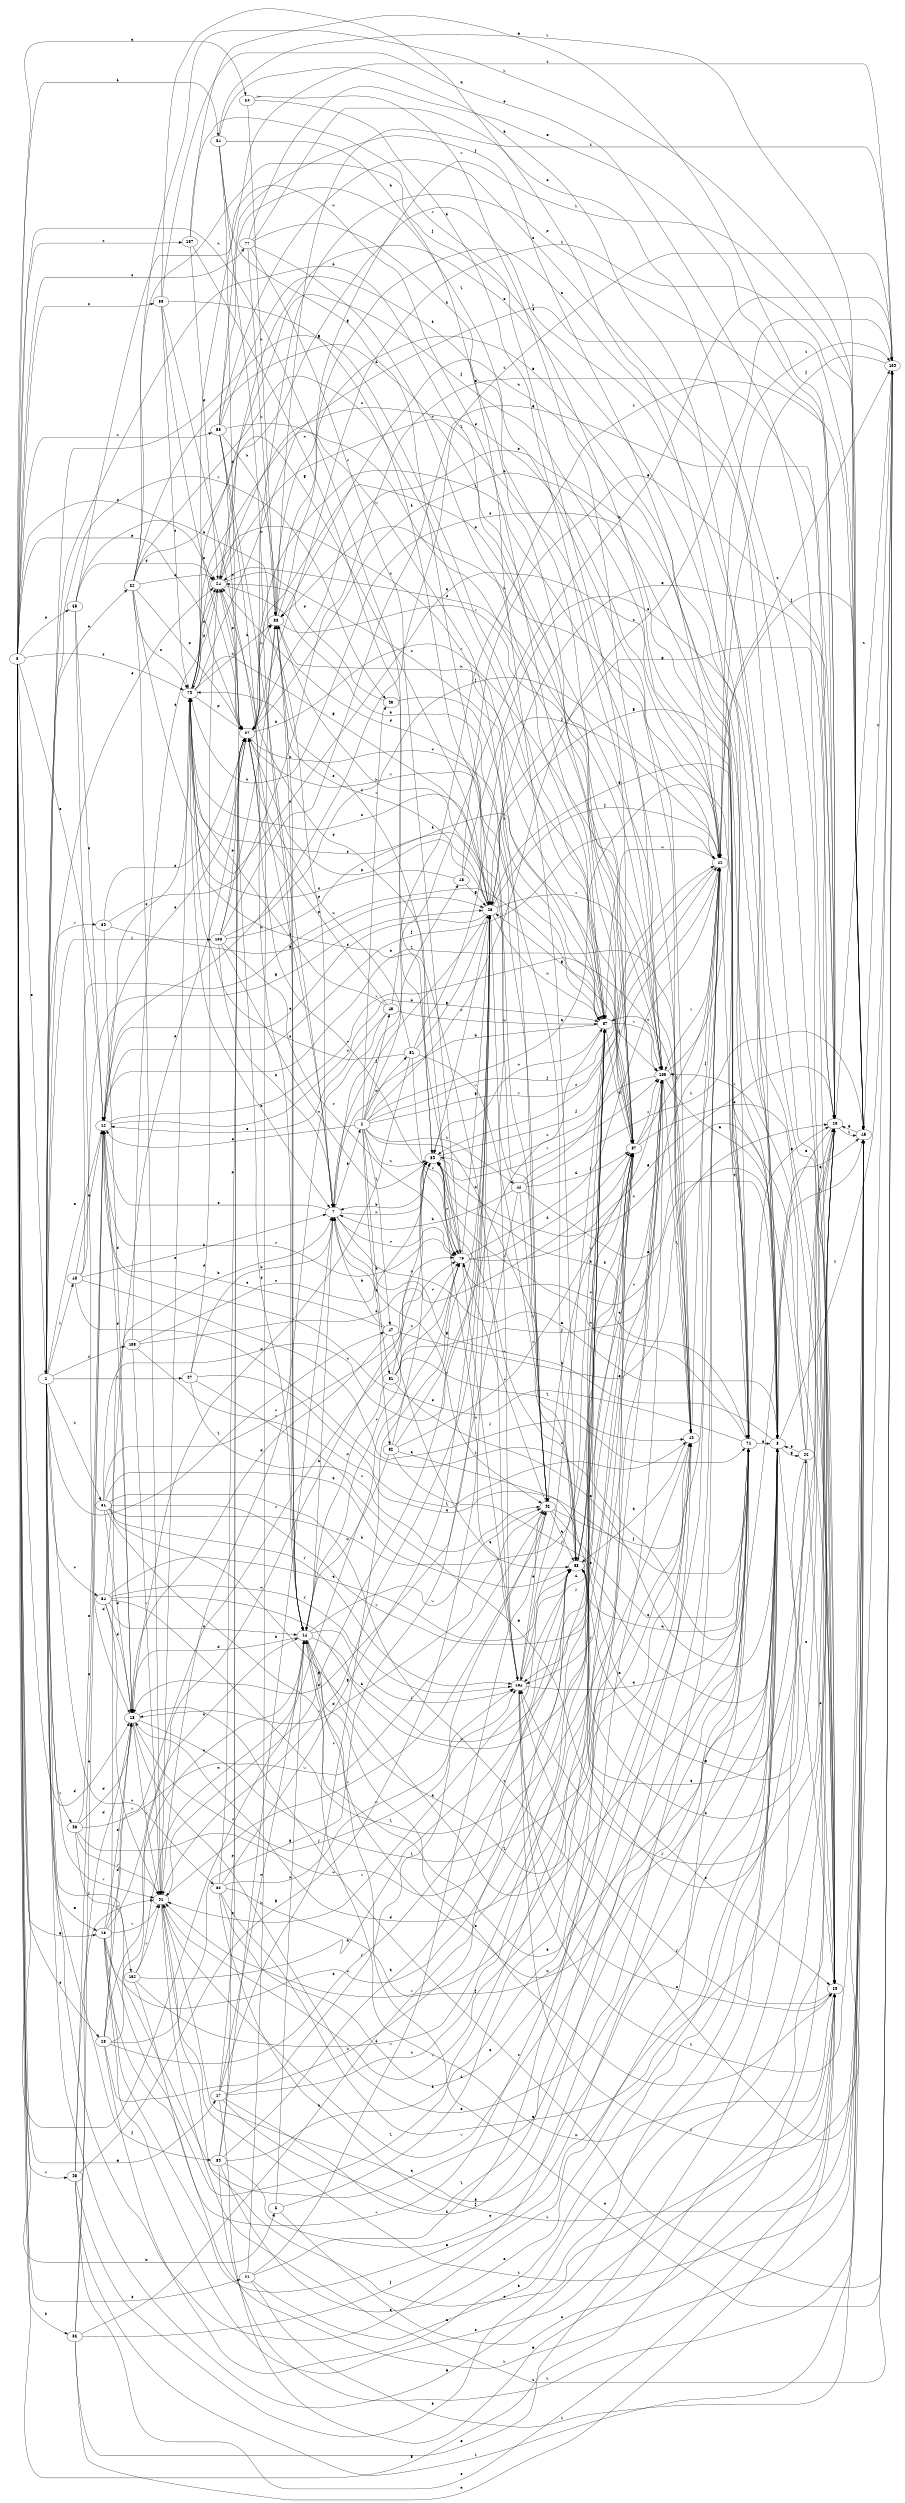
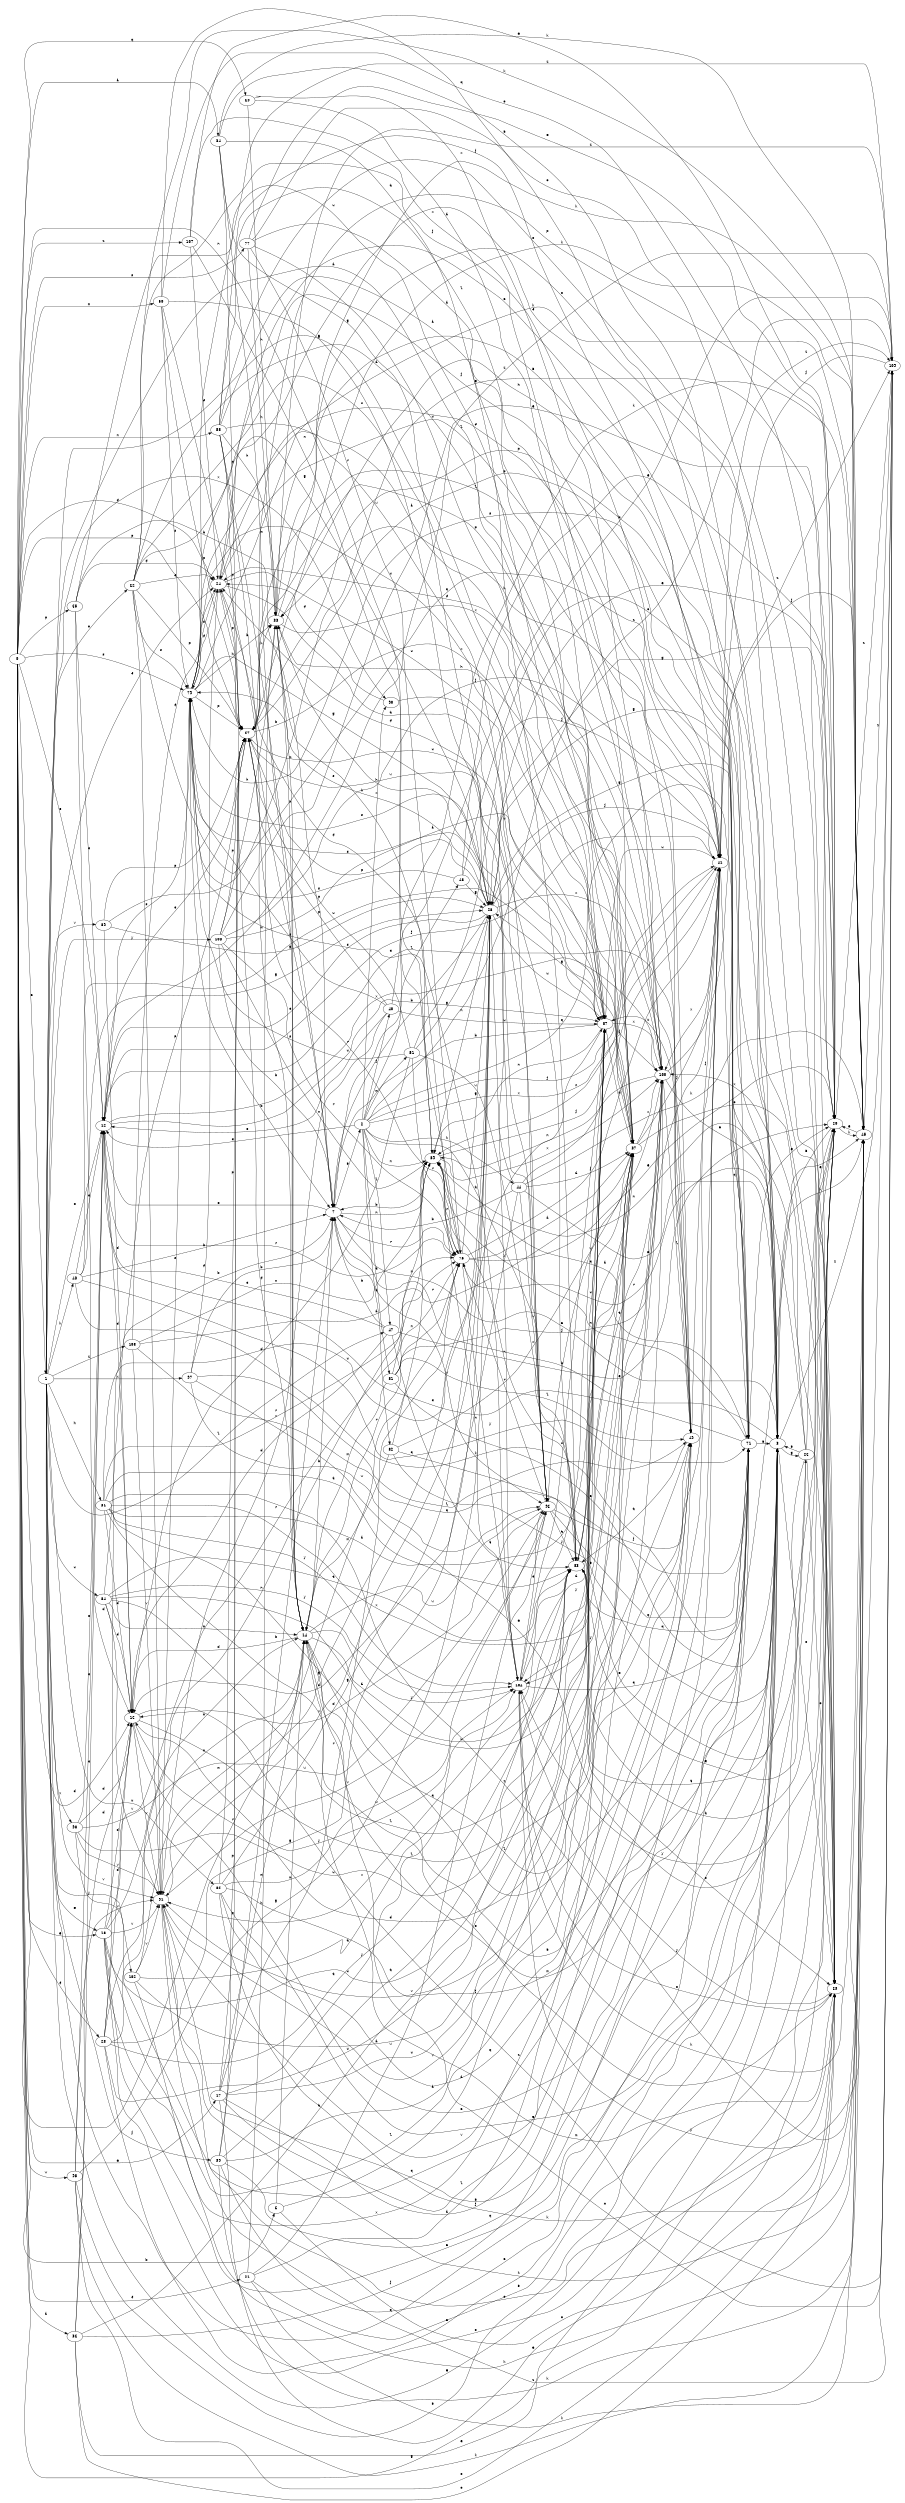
(477, 1218) -> none
(132, 1718) -> (132, 1718)
